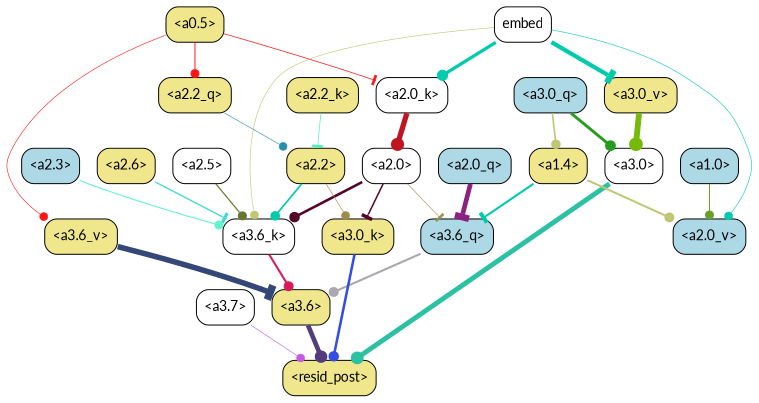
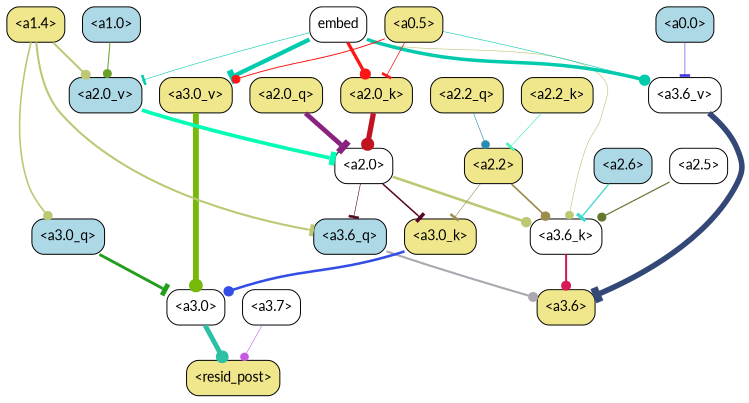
none -> (685, 25)
(195, 56) -> (313, 60)
(471, 58) -> (356, 56)
none -> (503, 62)
(695, 84) -> (228, 55)
(412, 95) -> (377, 95)
(48, 103) -> (508, 46)
(554, 127) -> (20, 130)
(589, 128) -> (131, 271)
none -> (235, 136)
(51, 166) -> none
(126, 166) -> (623, 166)
(475, 166) -> (286, 95)
(290, 198) -> (527, 199)
(329, 199) -> (458, 199)
(467, 199) -> (323, 129)
(423, 200) -> (357, 199)
(510, 200) -> (141, 174)
(337, 202) -> (471, 196)
(81, 237) -> (685, 95)
(345, 303) -> (318, 270)
(314, 339) -> none
